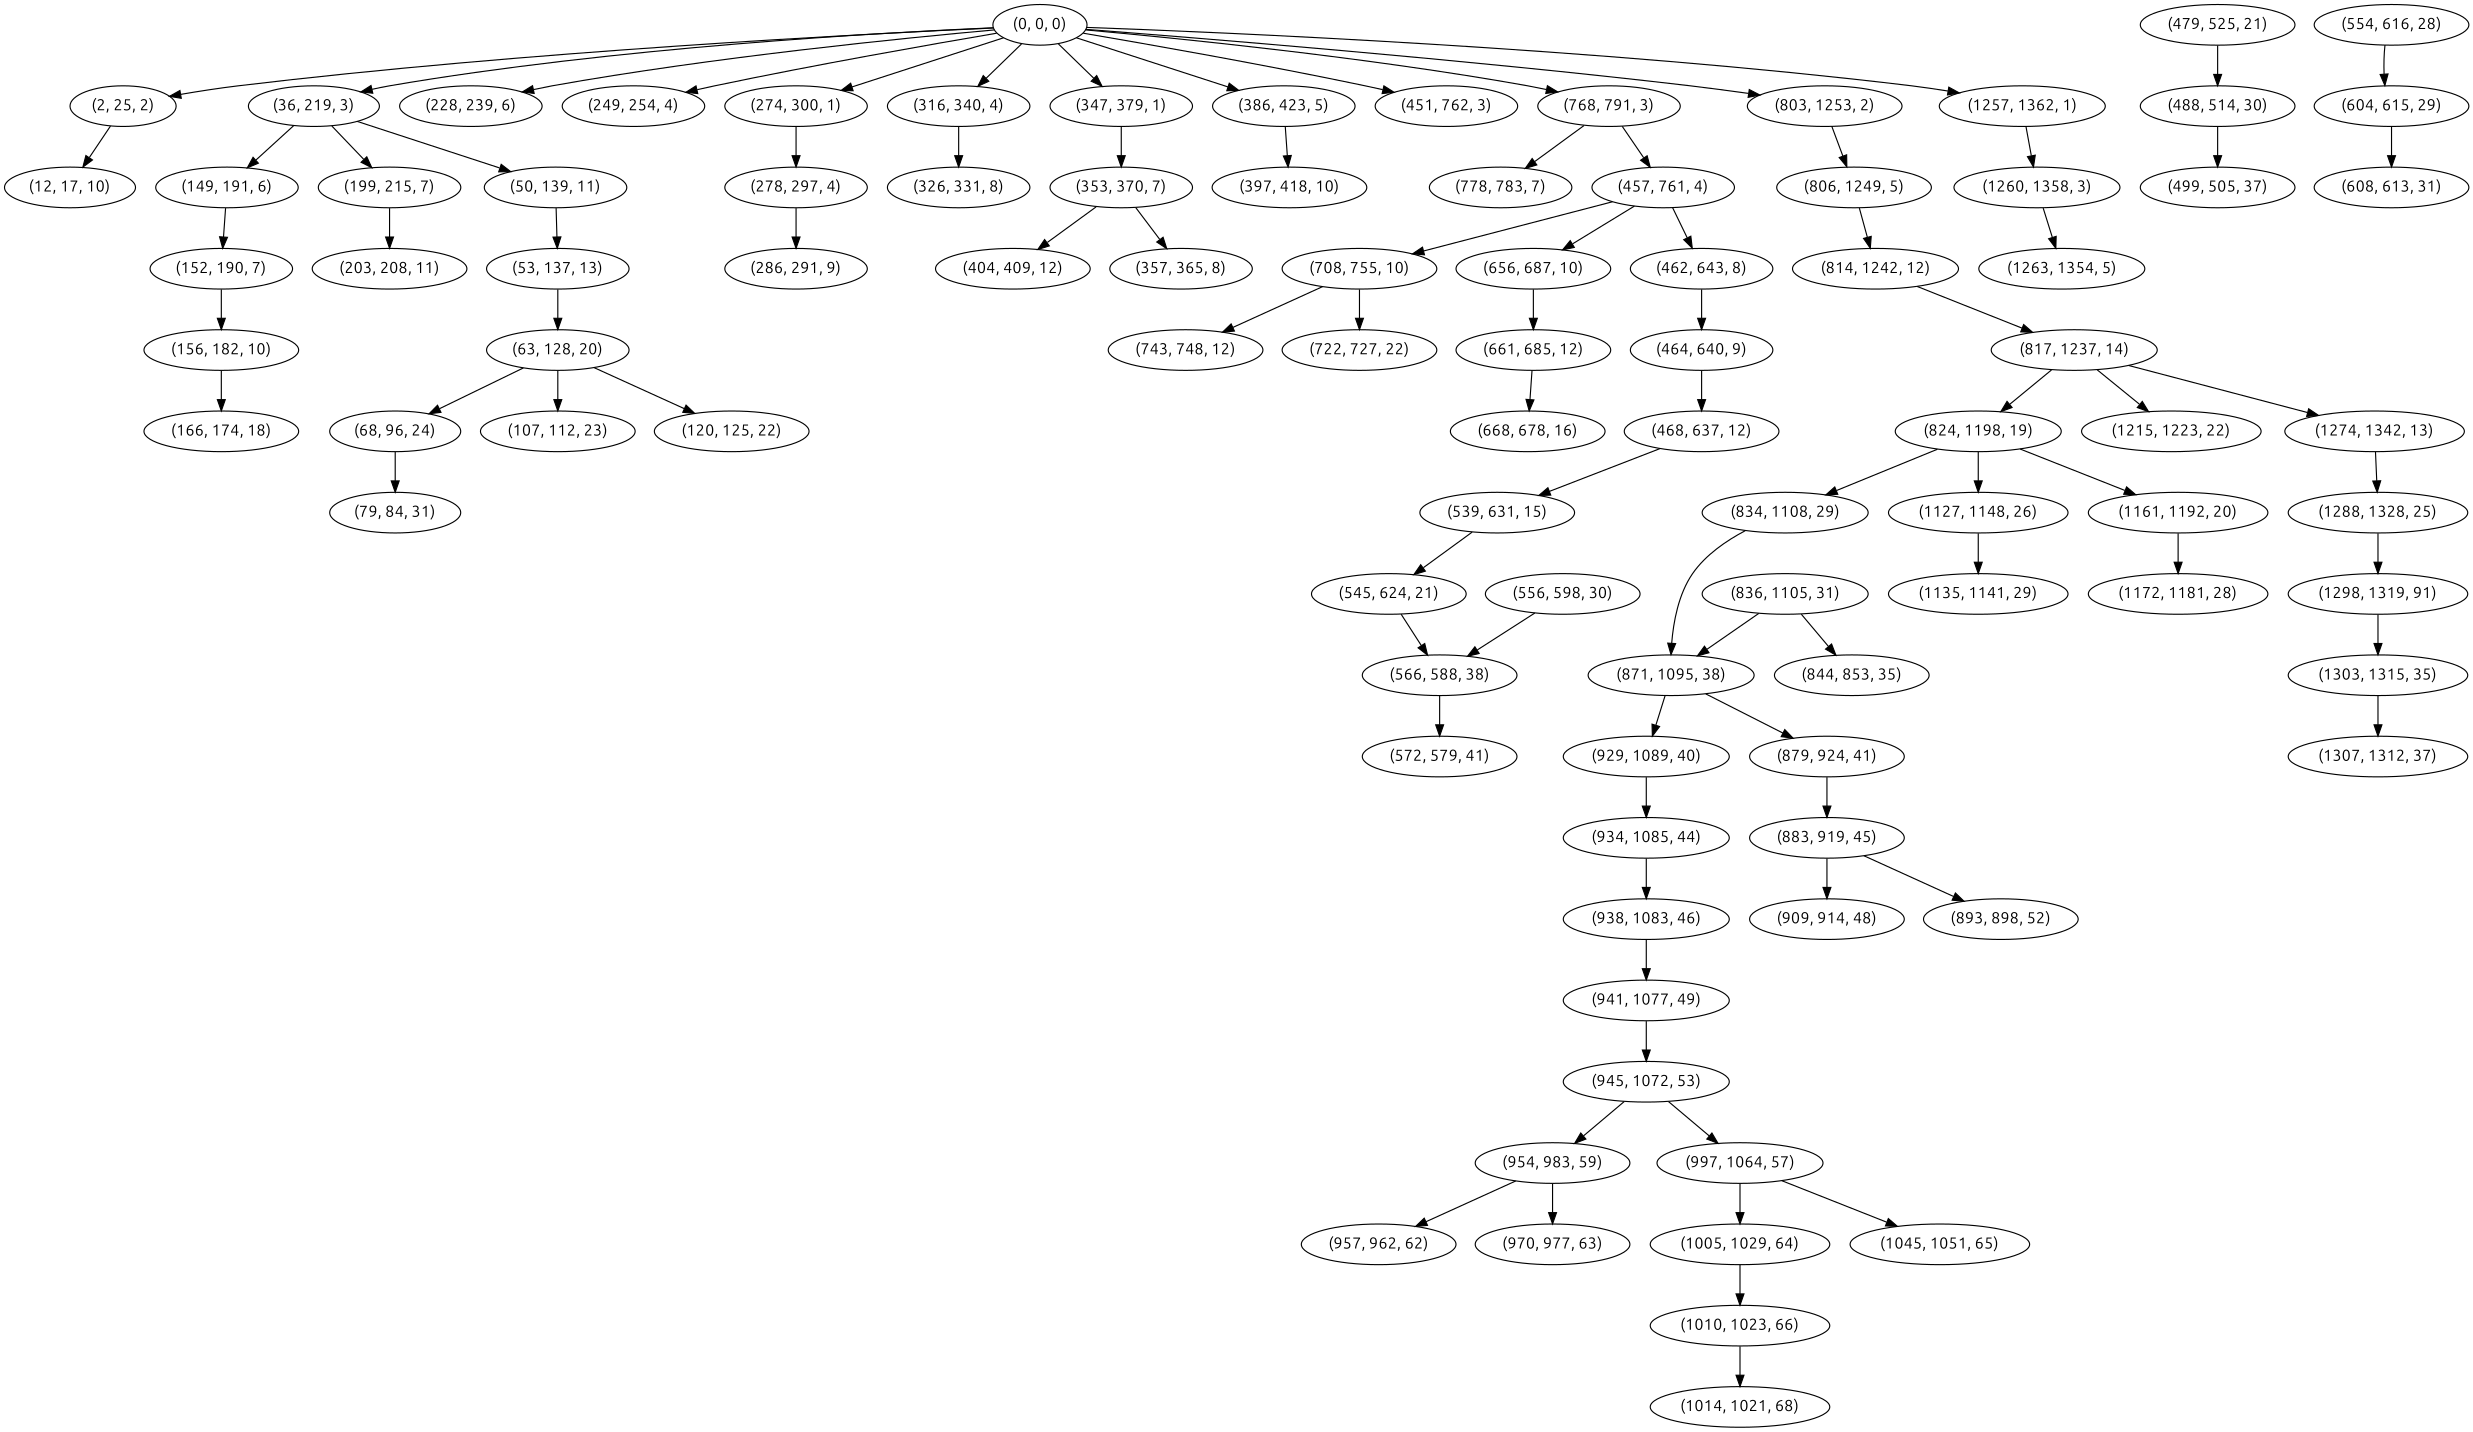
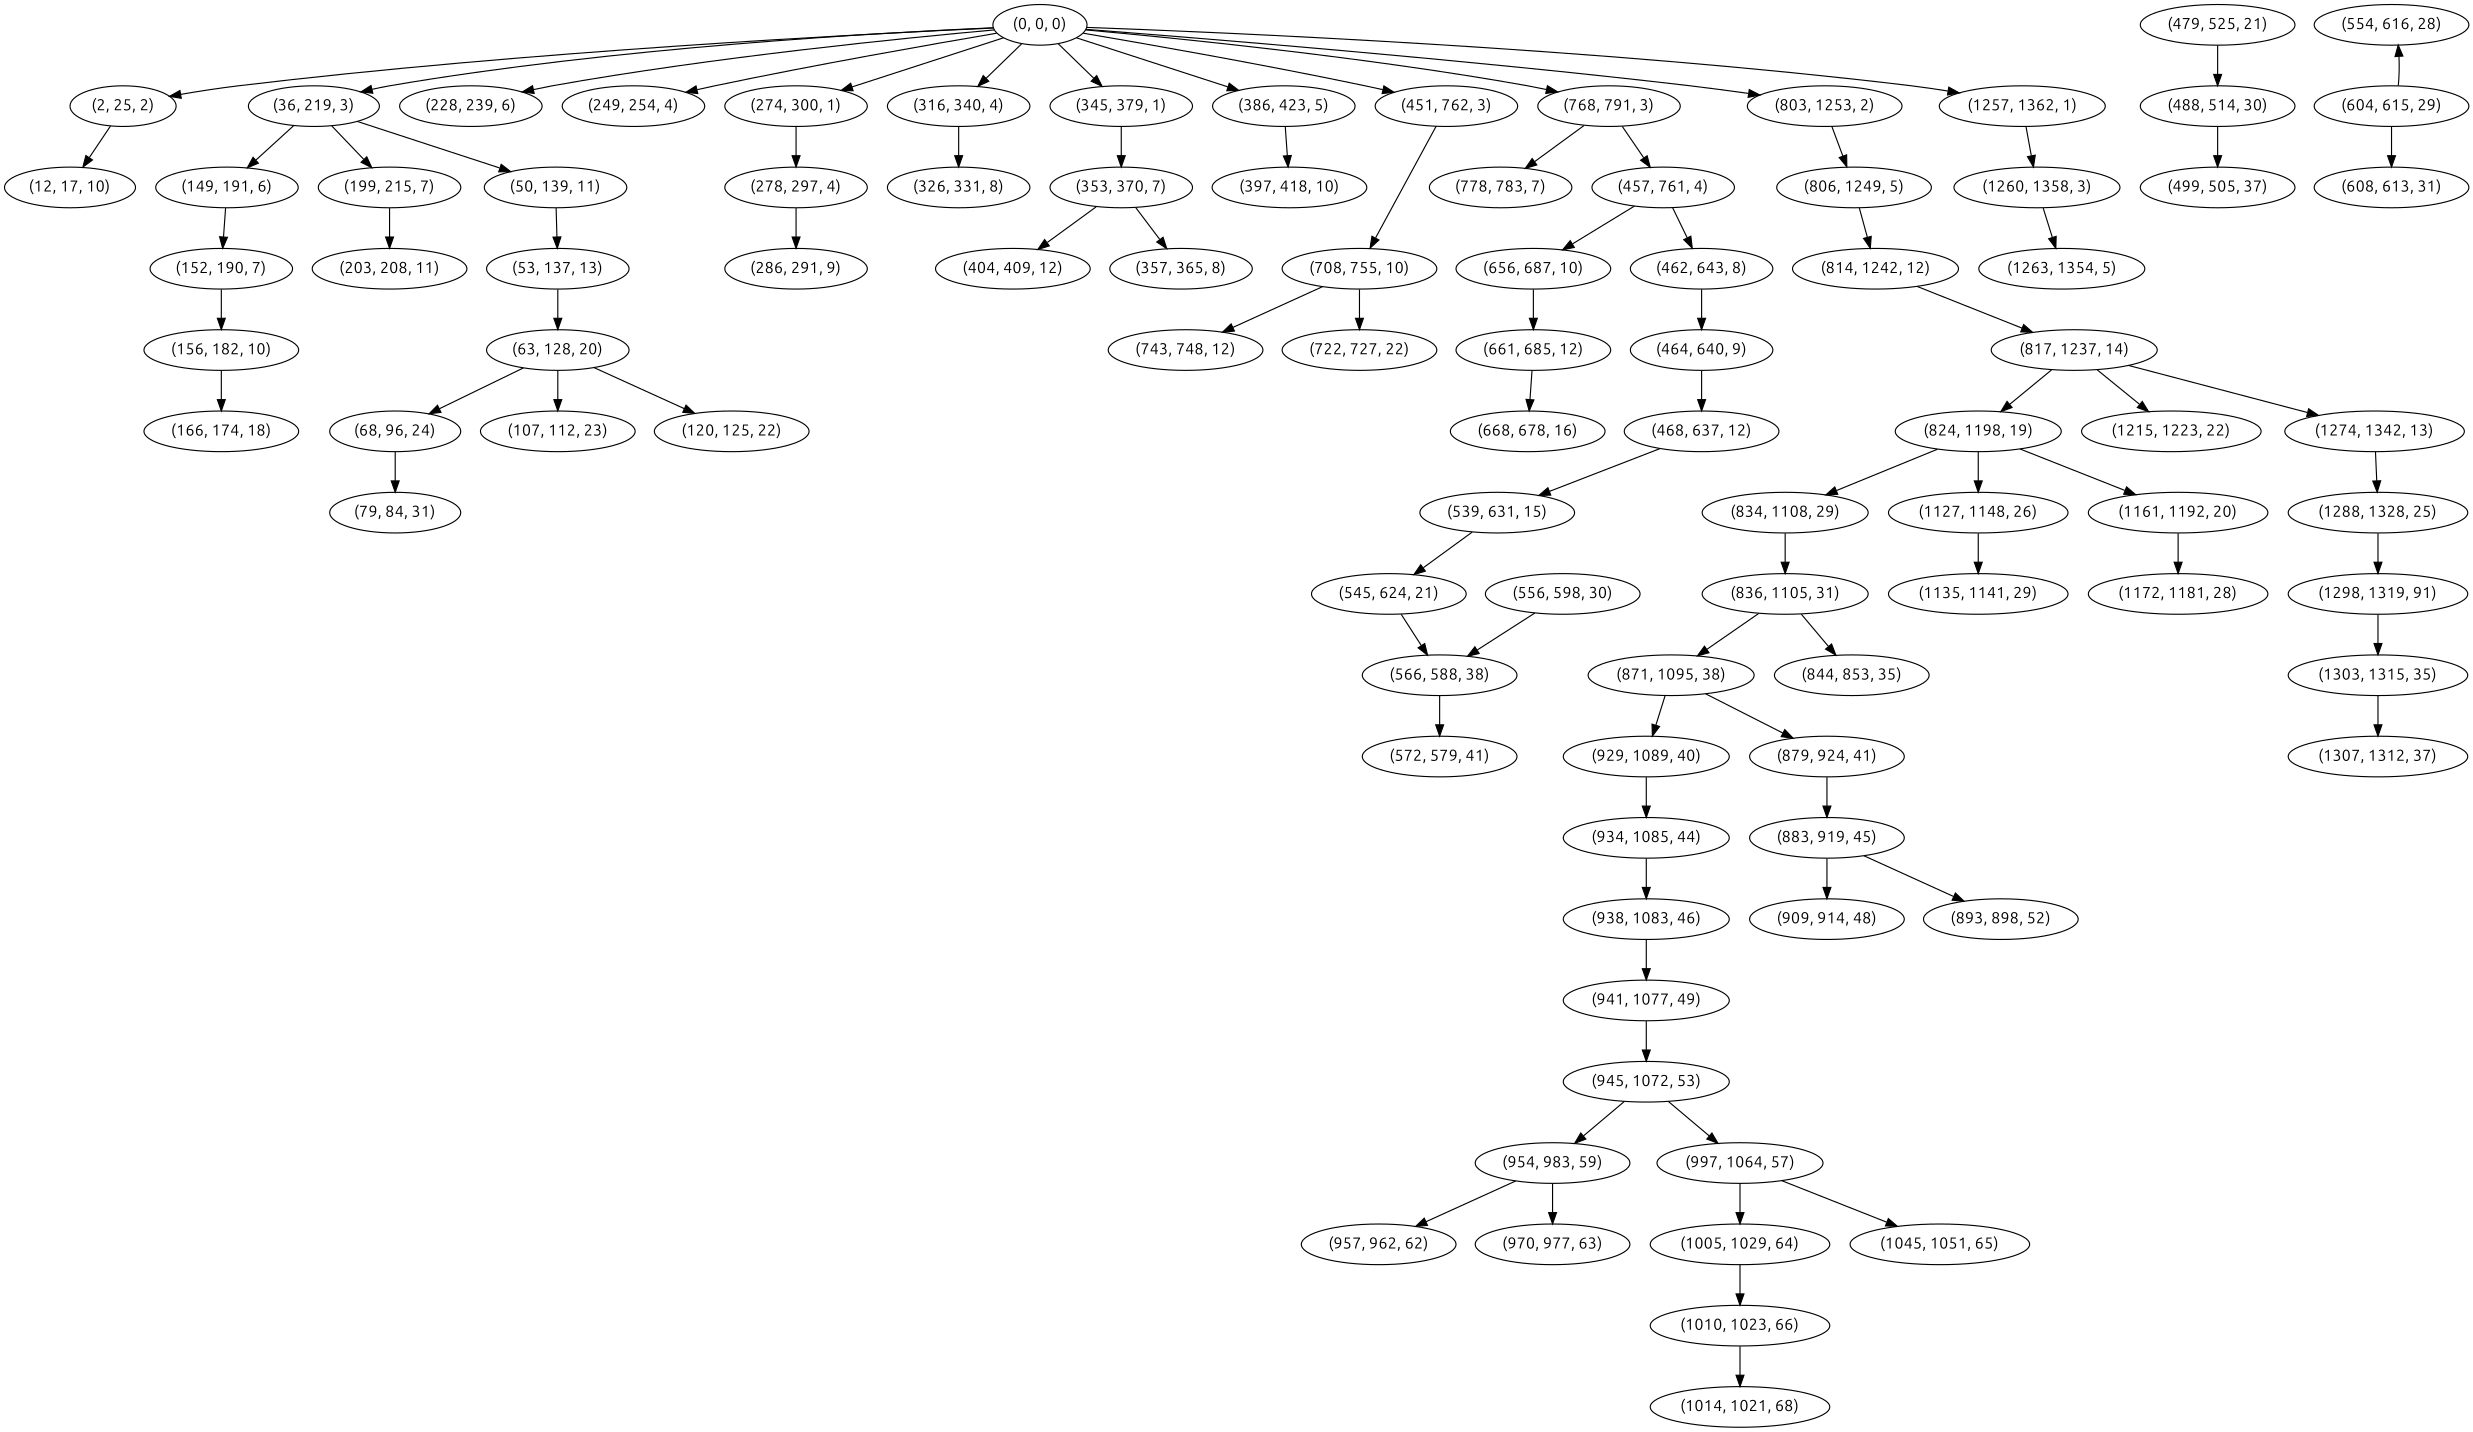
(2384, 60) -> (2399, 71)
(1121, 106) -> (1121, 106)
(1518, 226) -> (1406, 182)
(1691, 576) -> (1785, 548)
